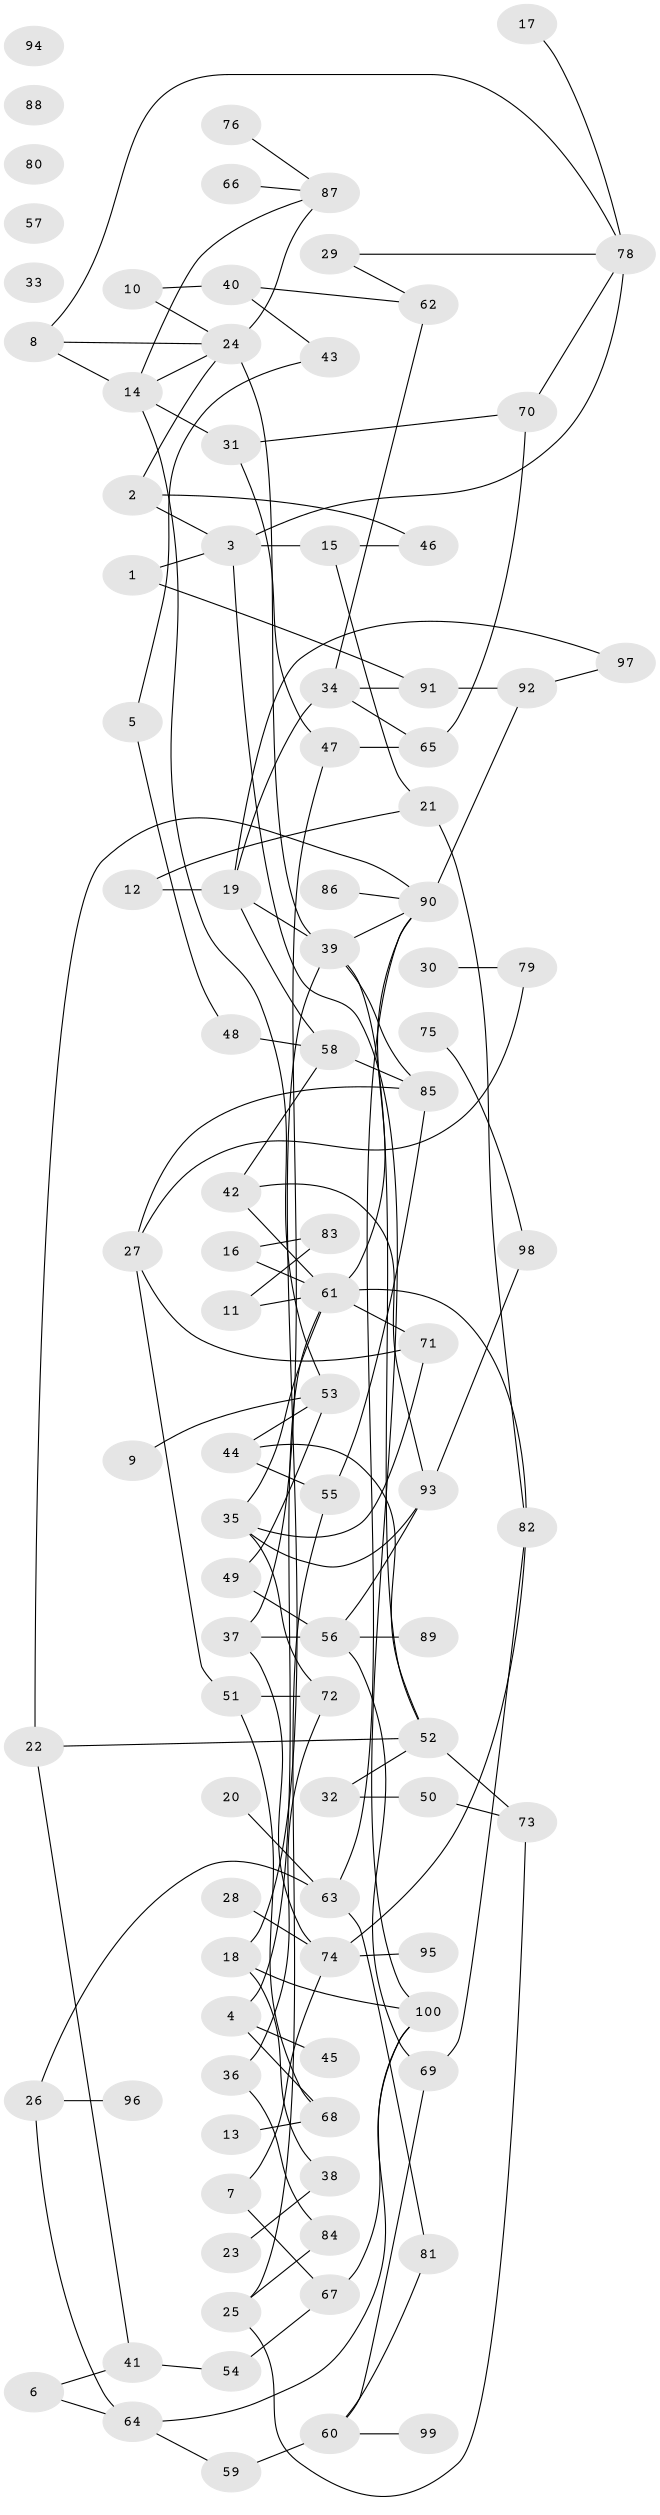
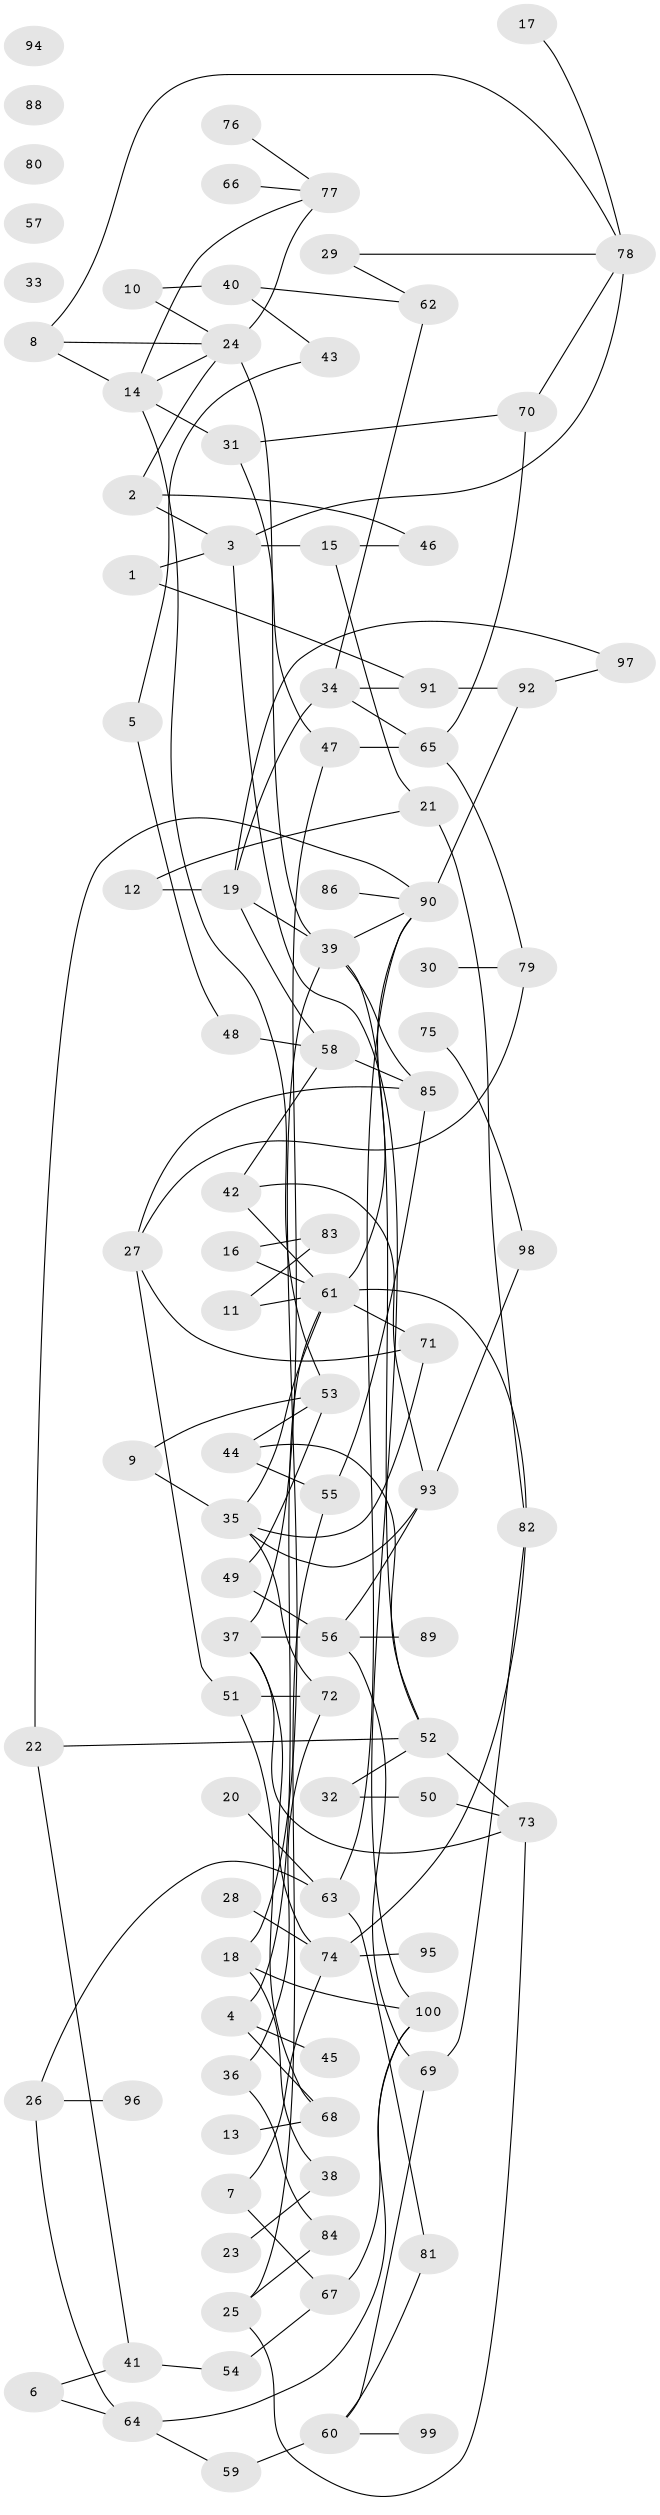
(330, 193) -> (330, 193)
none -> (493, 852)
none -> (182, 1490)
none -> (309, 1832)
